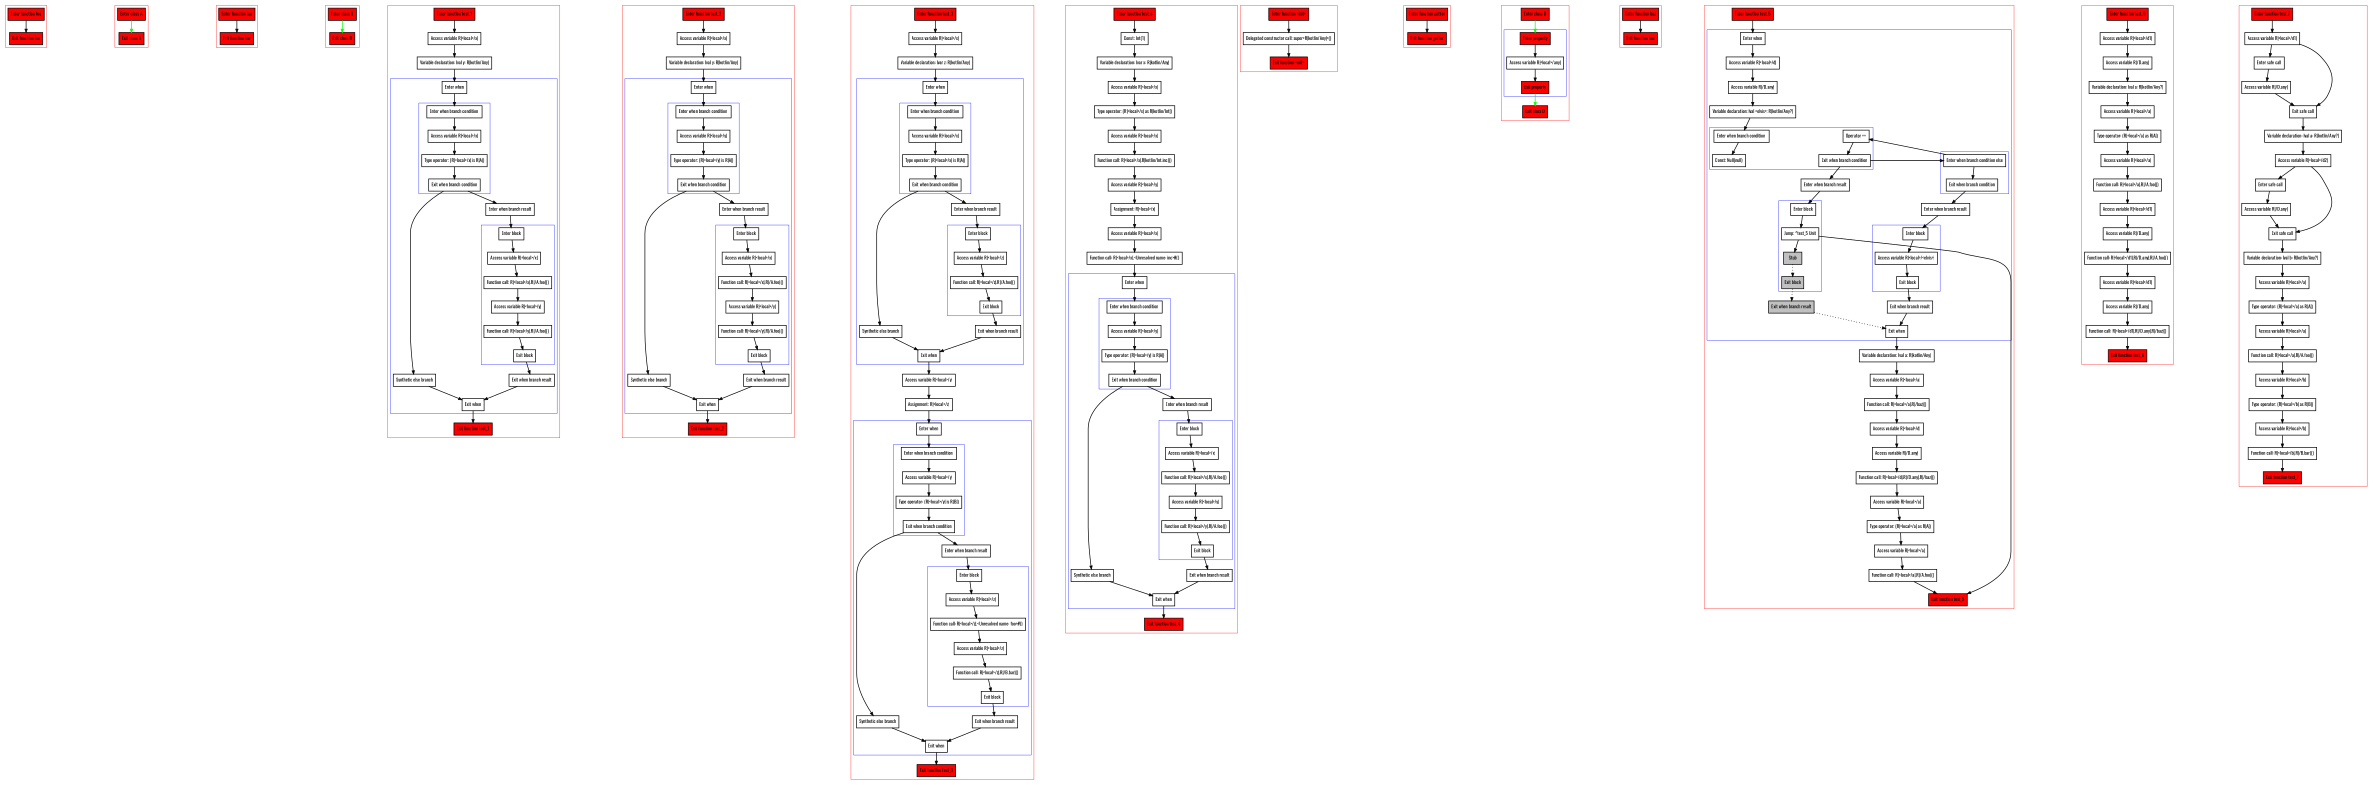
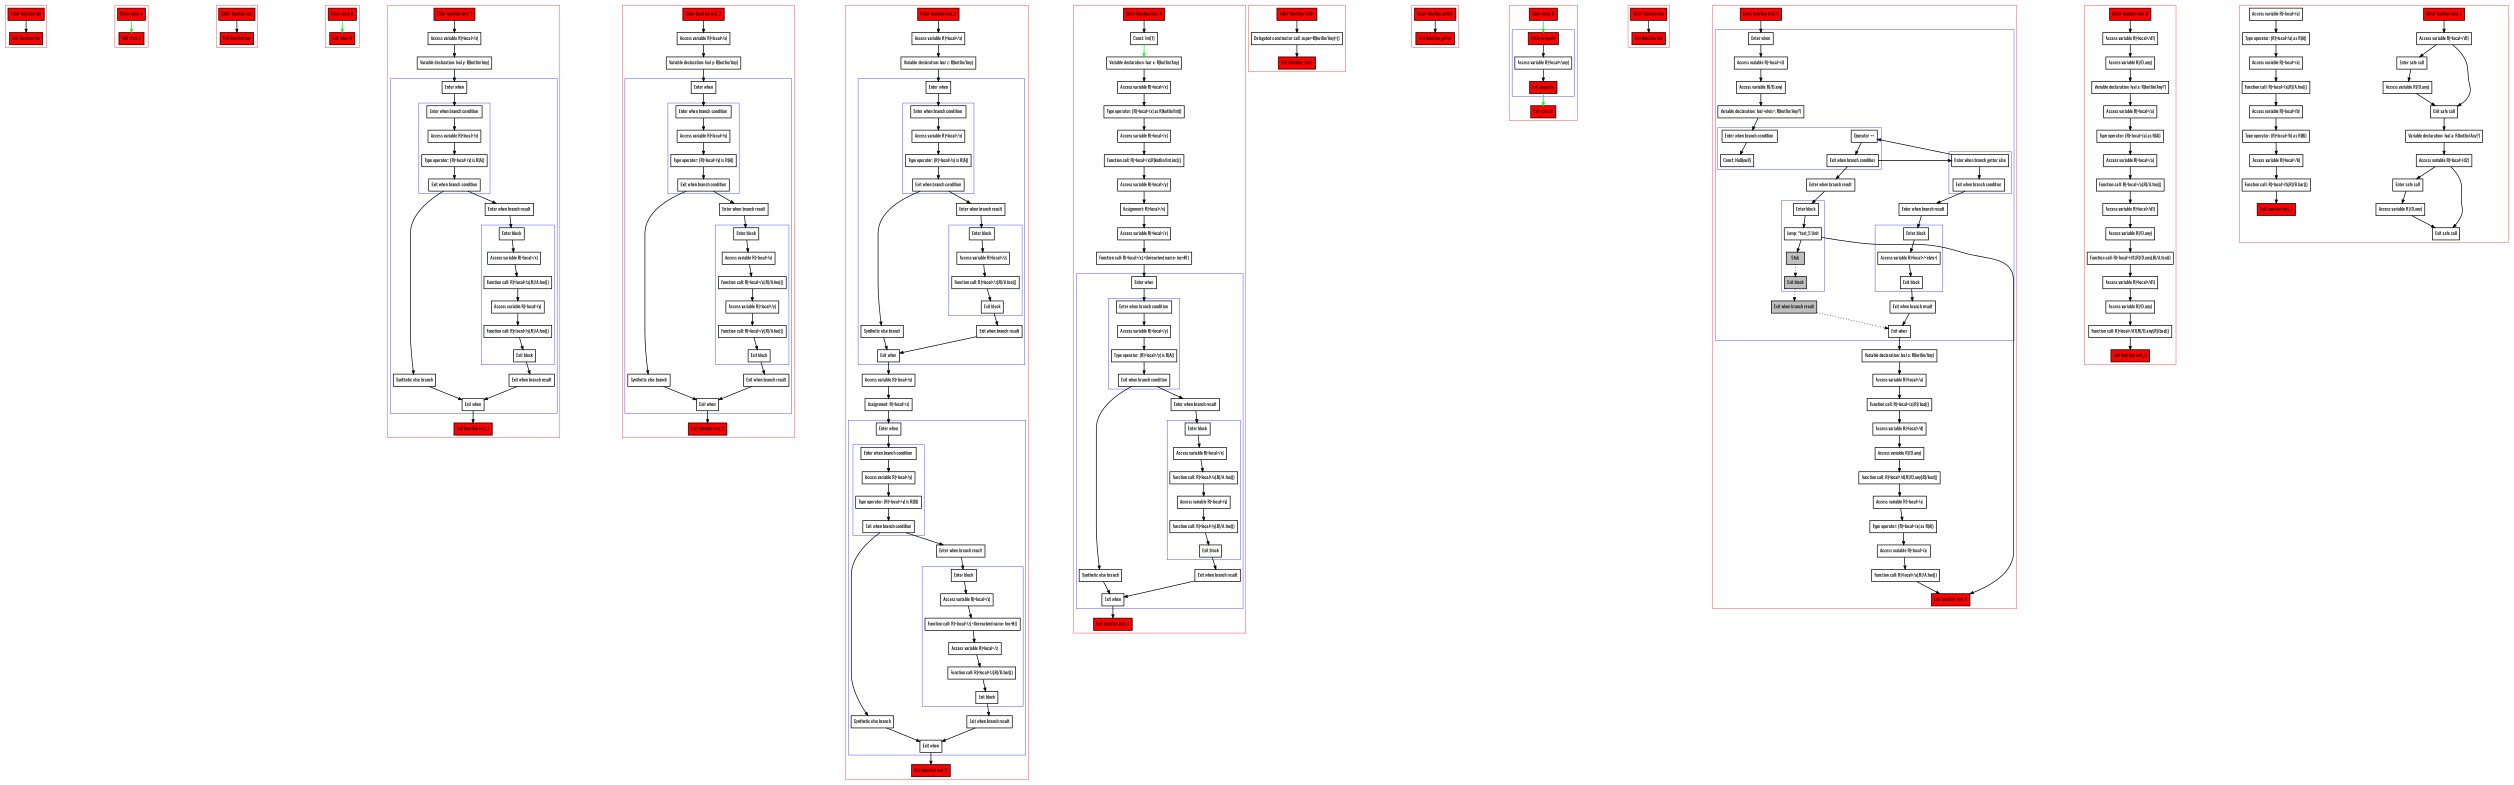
(1135, 49) -> (1144, 49)
(1975, 161) -> (1980, 161)
(2282, 258) -> none
